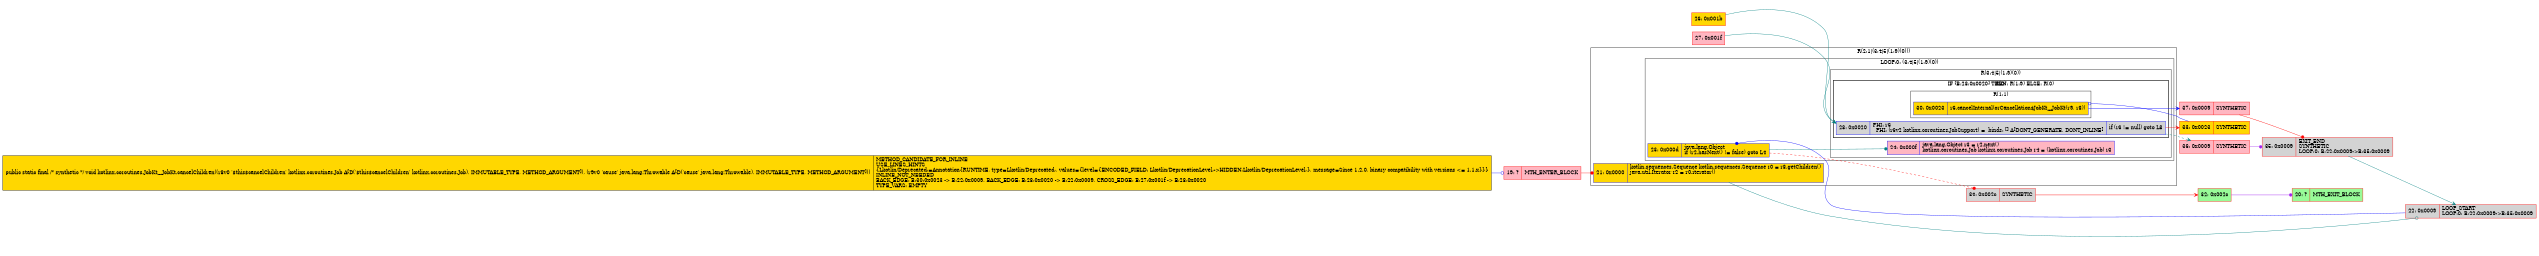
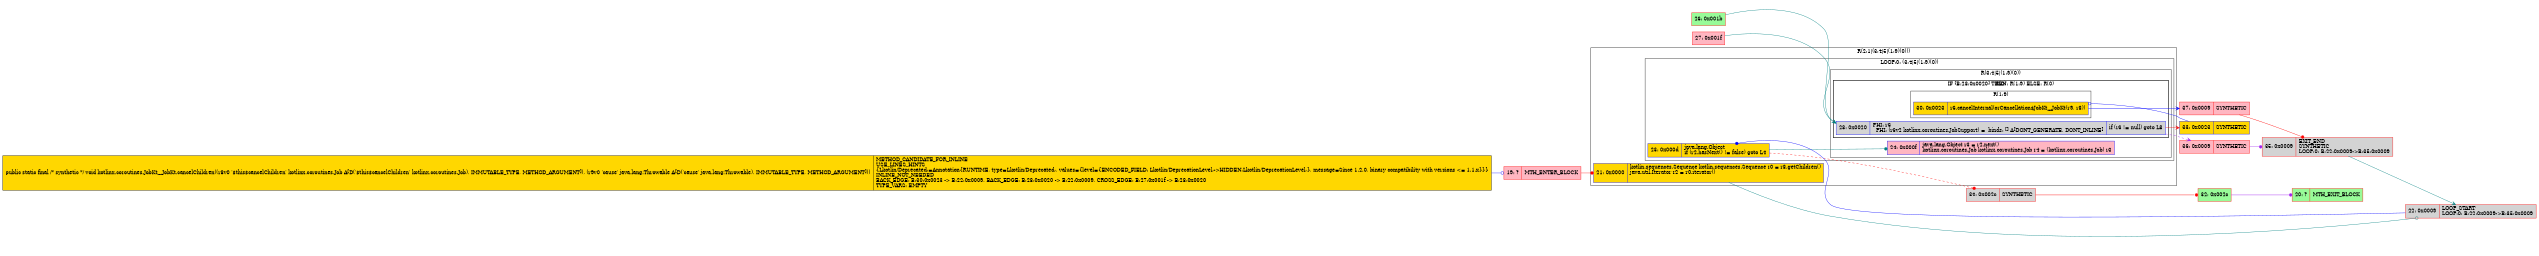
(1709, 19) -> (1709, 19)
(2001, 95) -> (2001, 95)
(2215, 128) -> (2215, 128)
(2179, 137) -> (2179, 137)
(2115, 195) -> (2115, 195)
